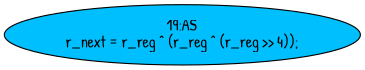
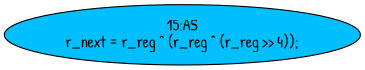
(182, 35) -> (182, 35)
